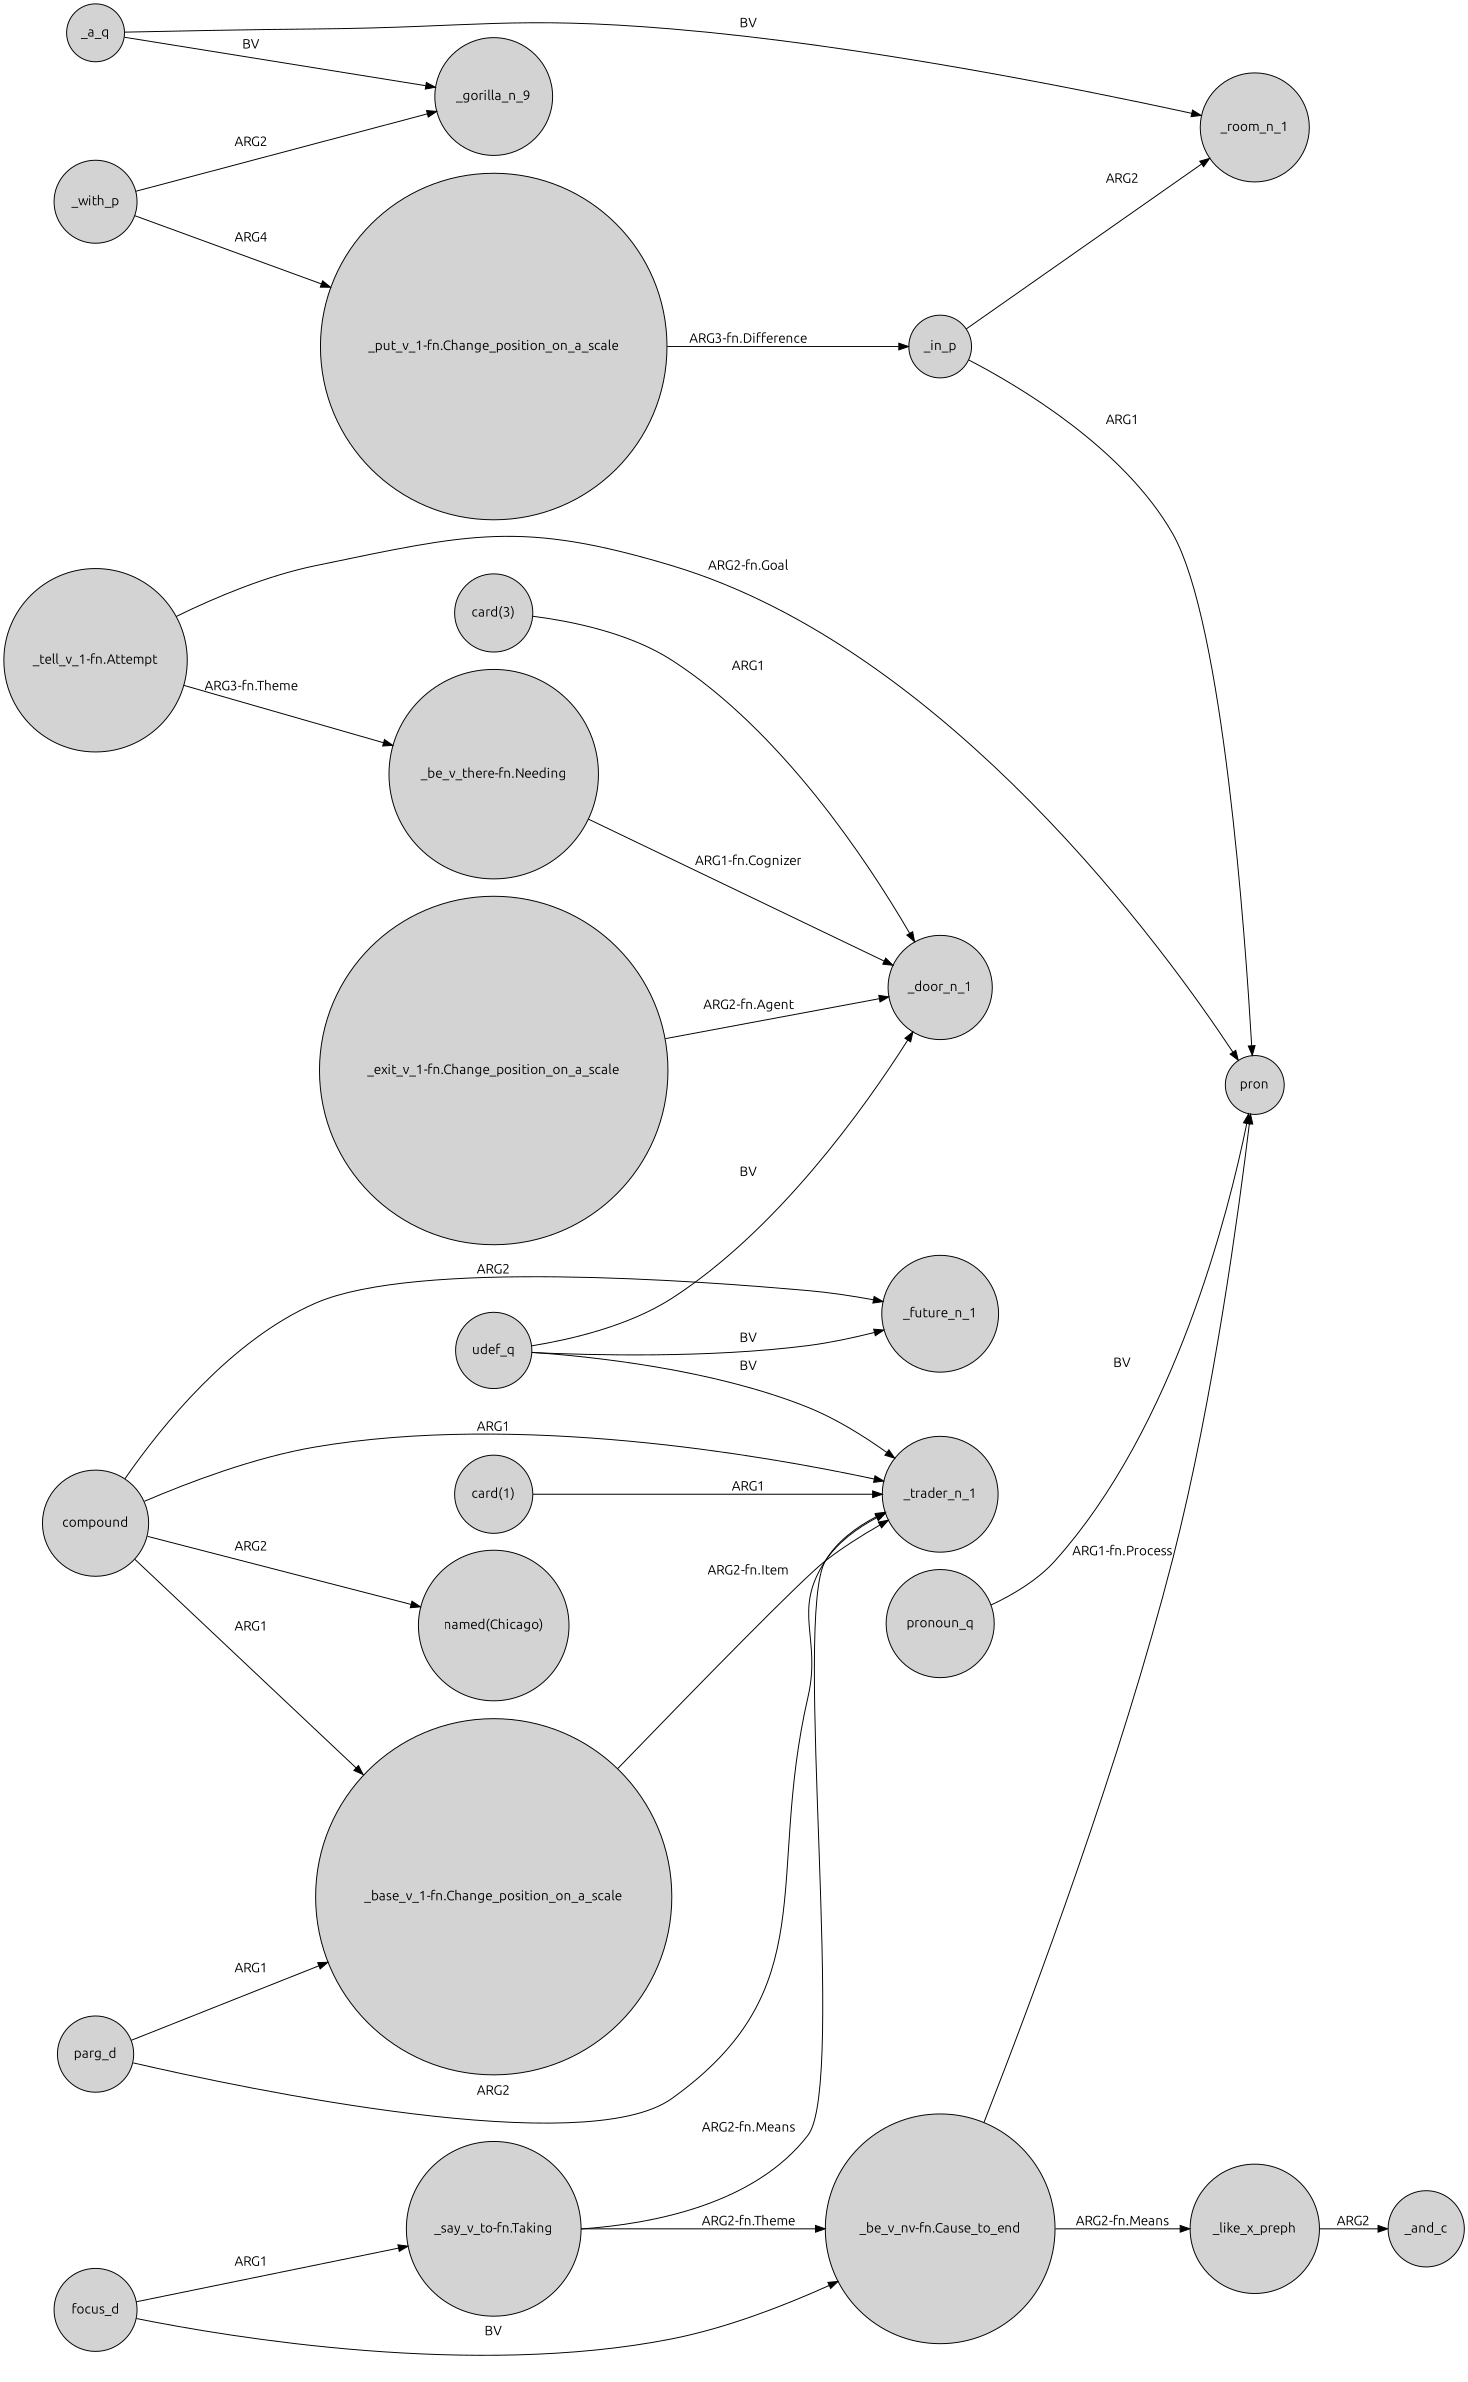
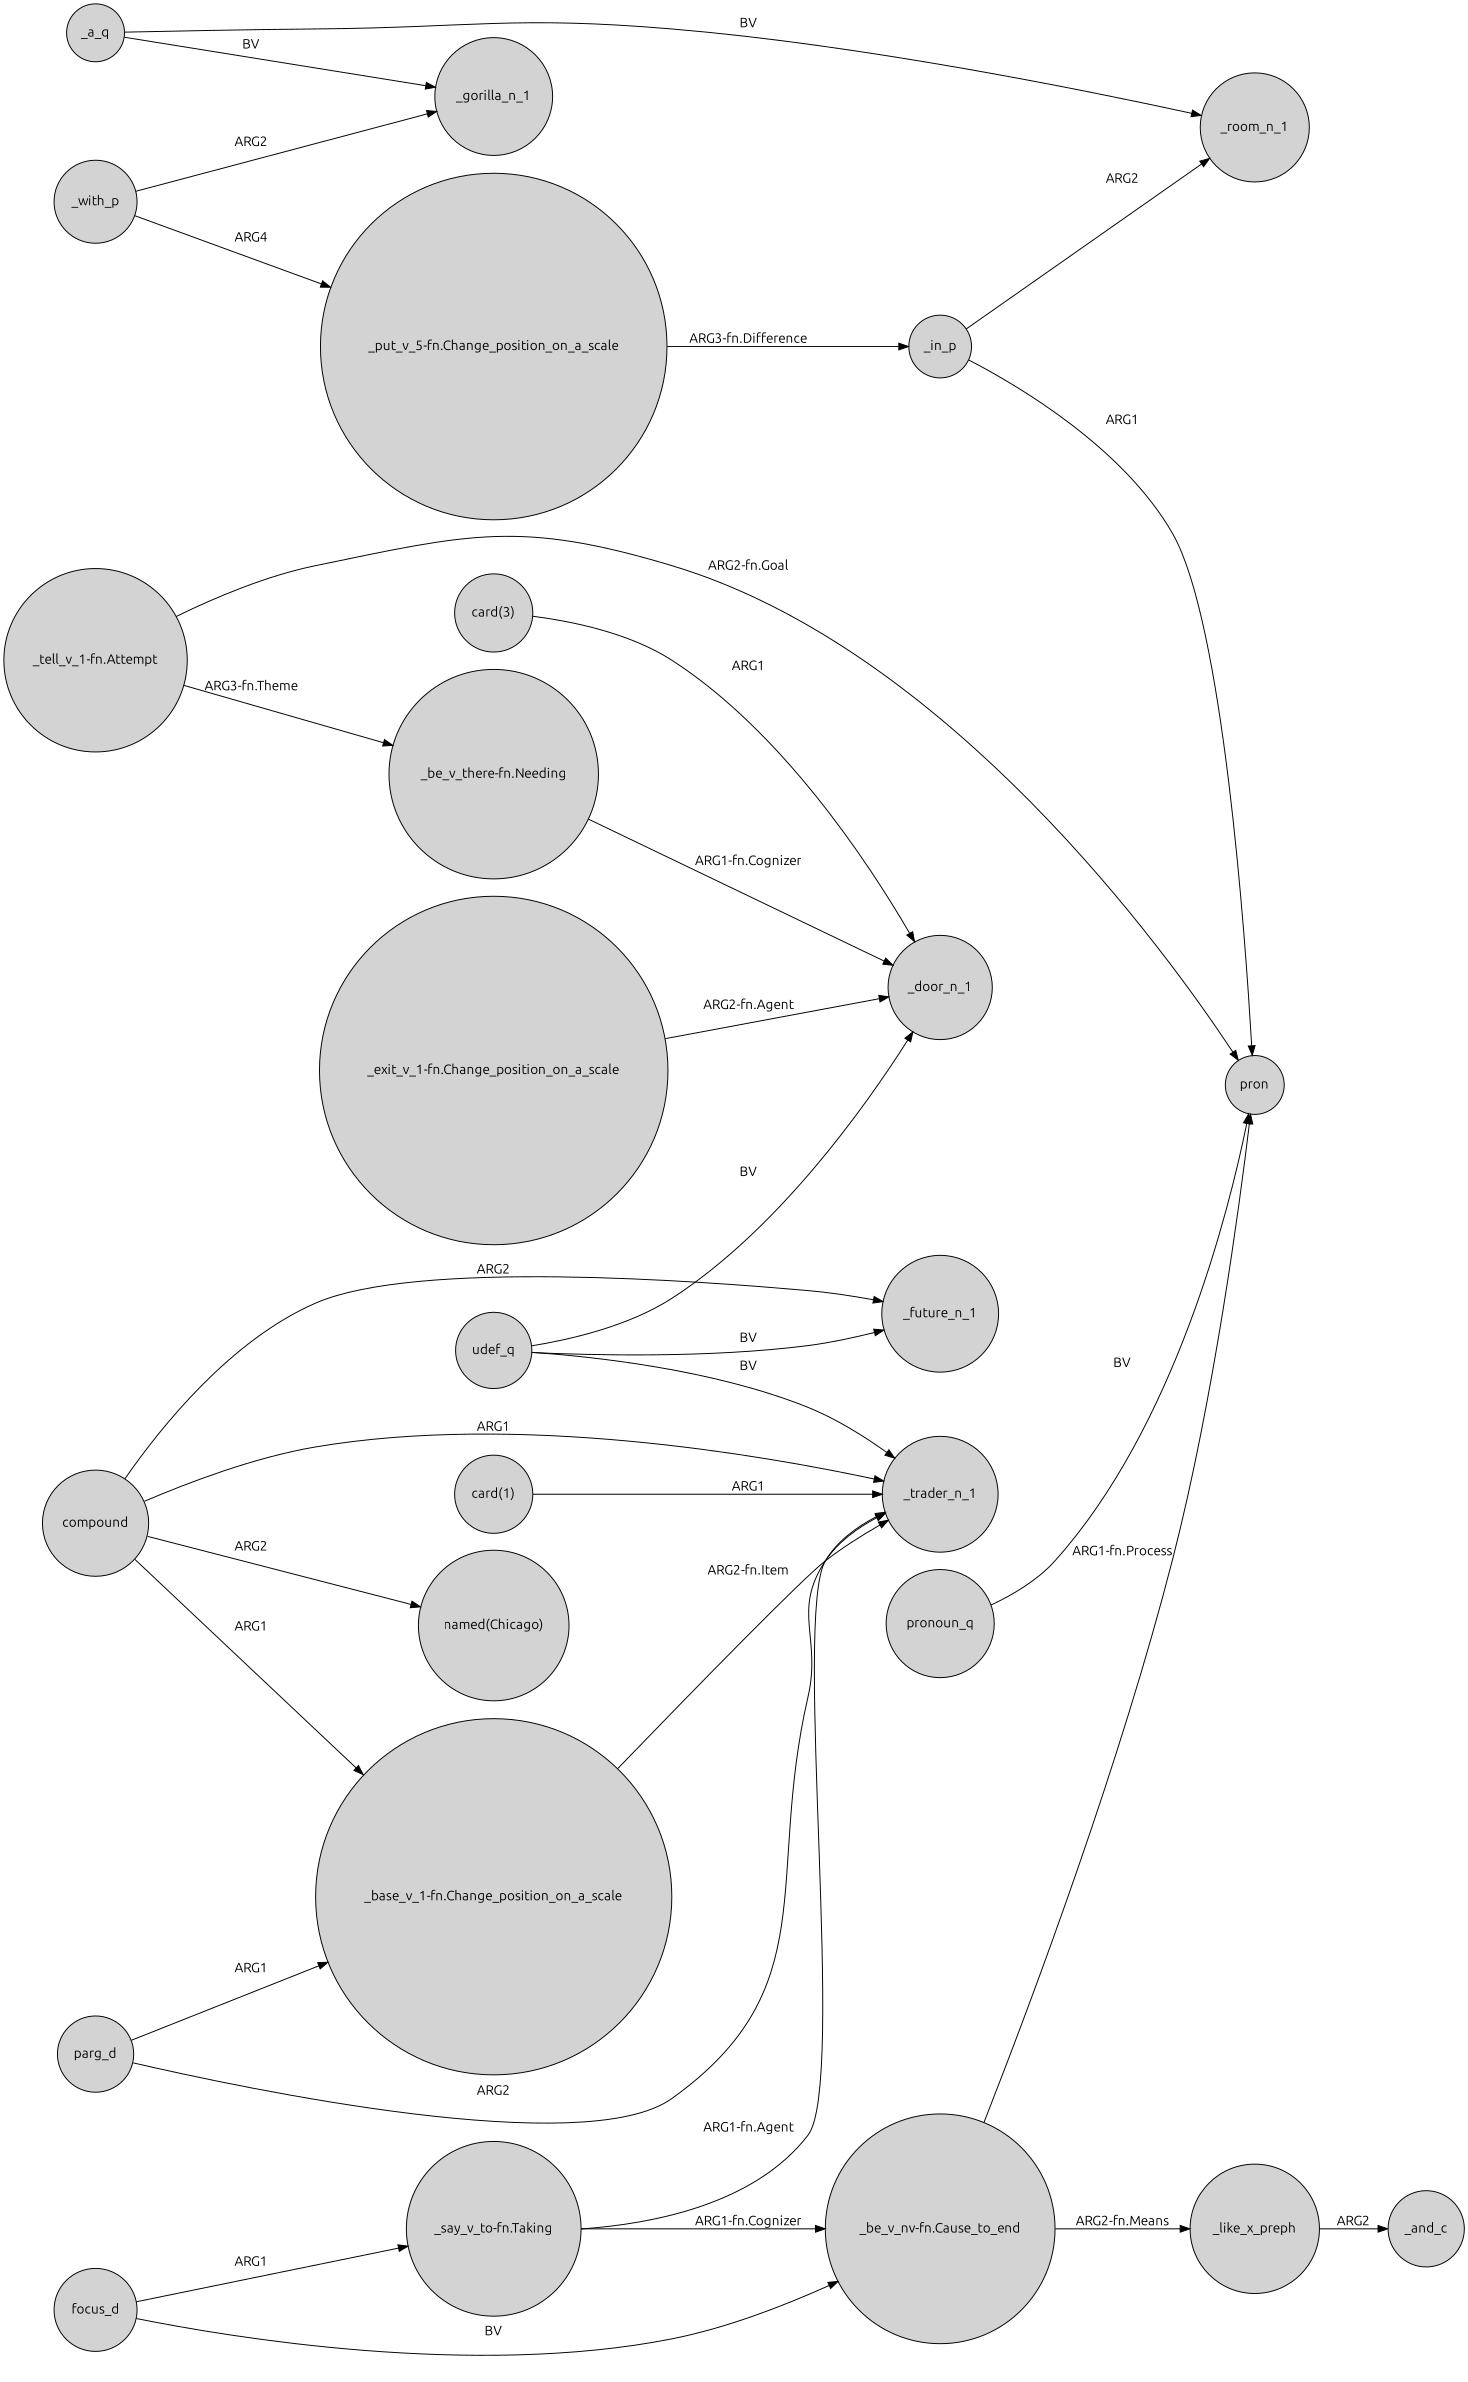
(494, 97) -> (494, 97)
(494, 347) -> (494, 347)
(749, 2128) -> (749, 2128)
(749, 2222) -> (749, 2222)
